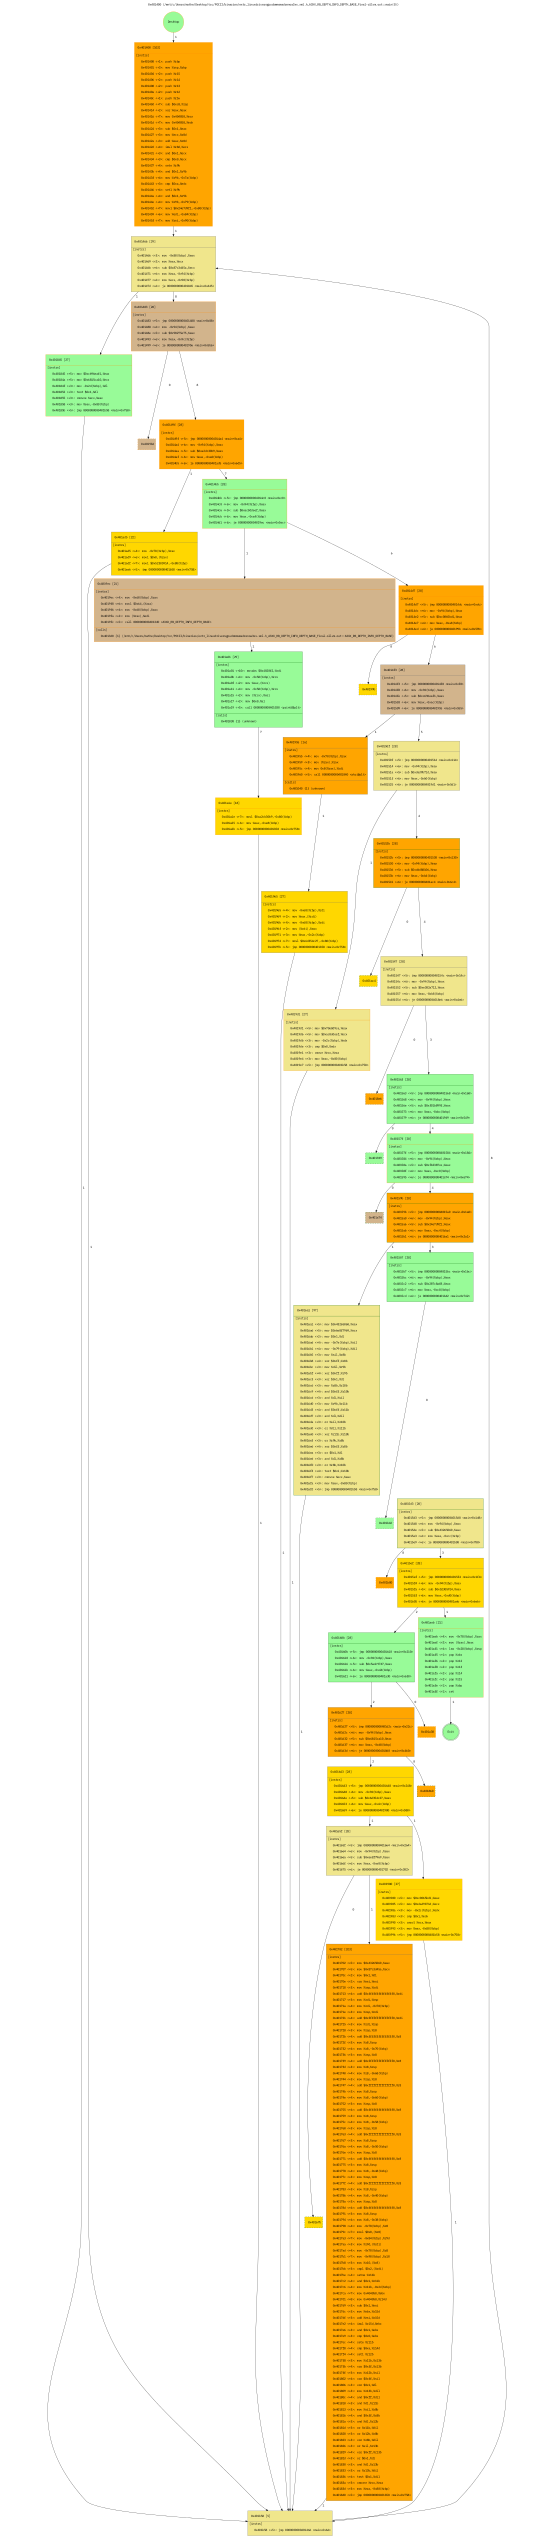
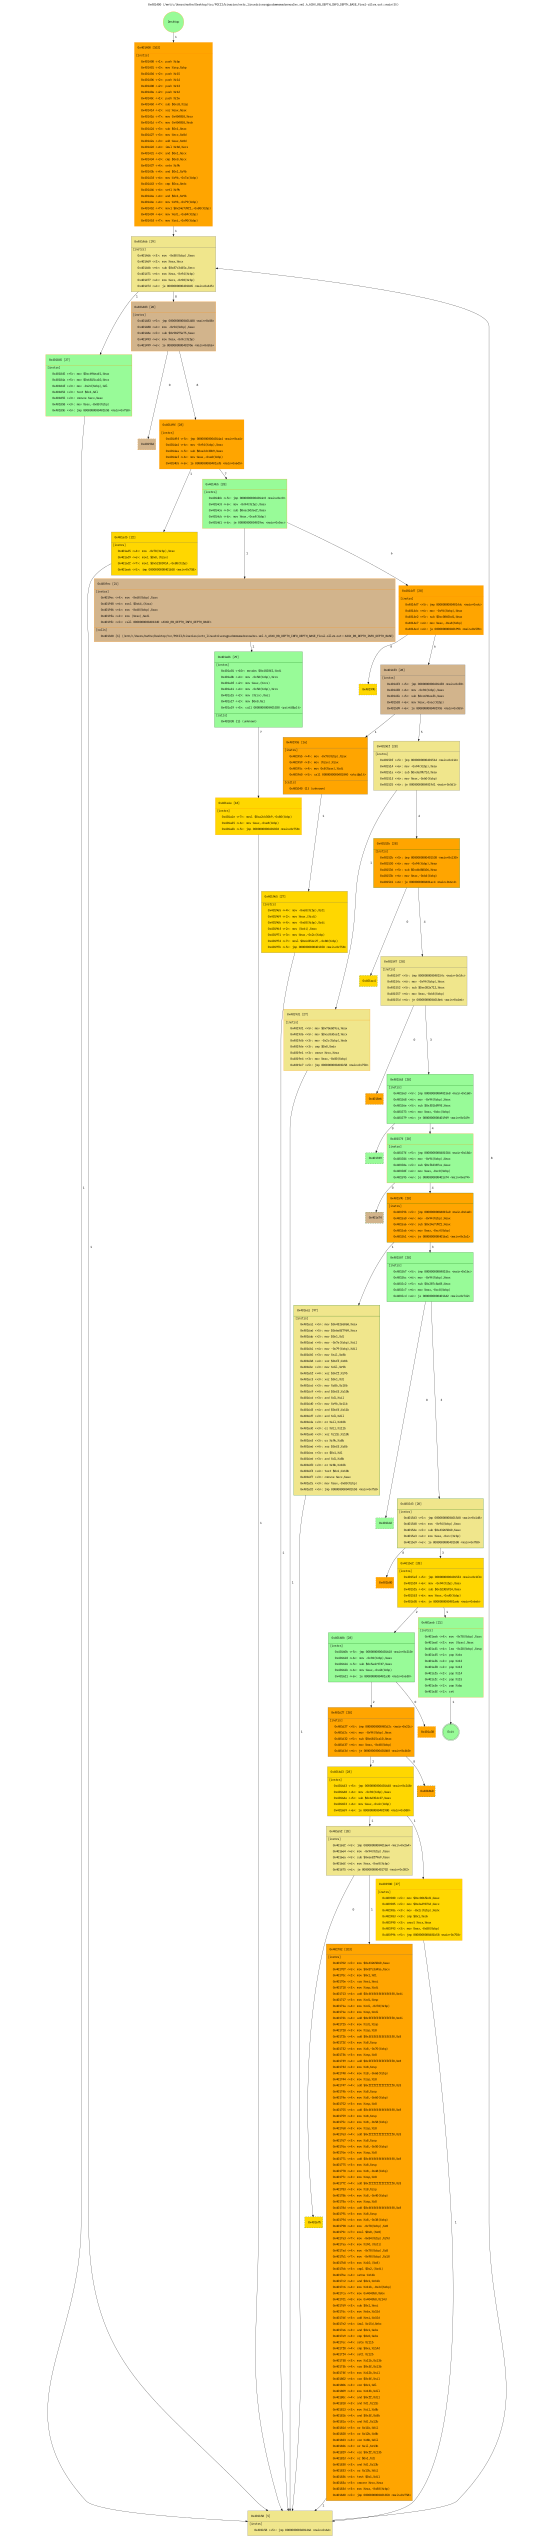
none -> (435, 1399)
